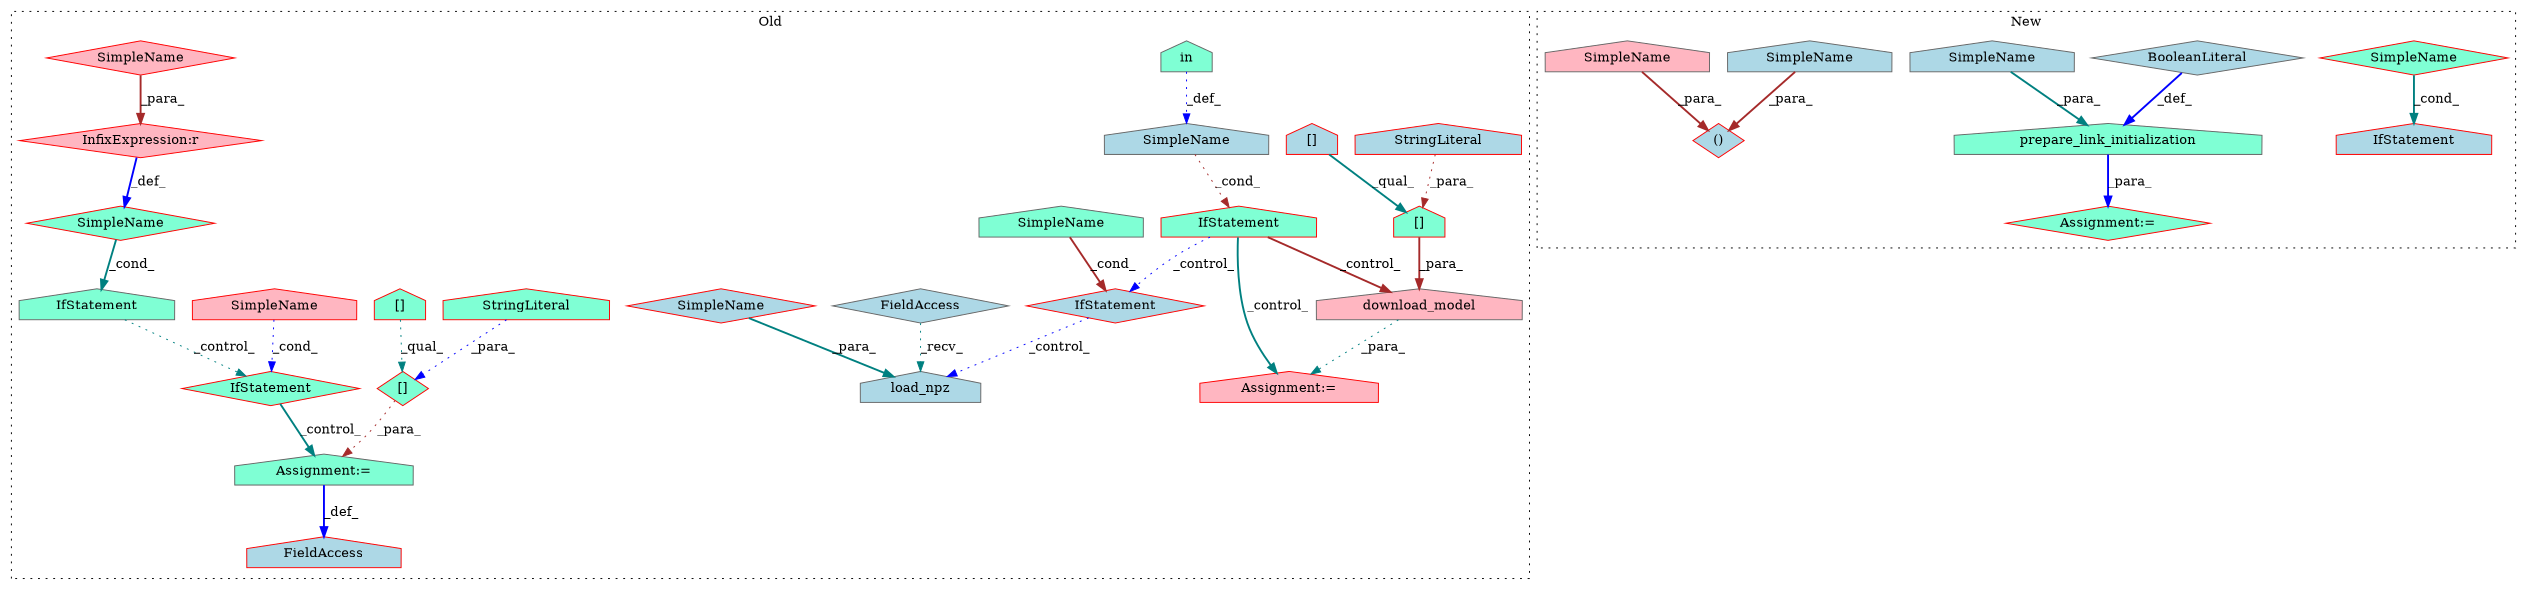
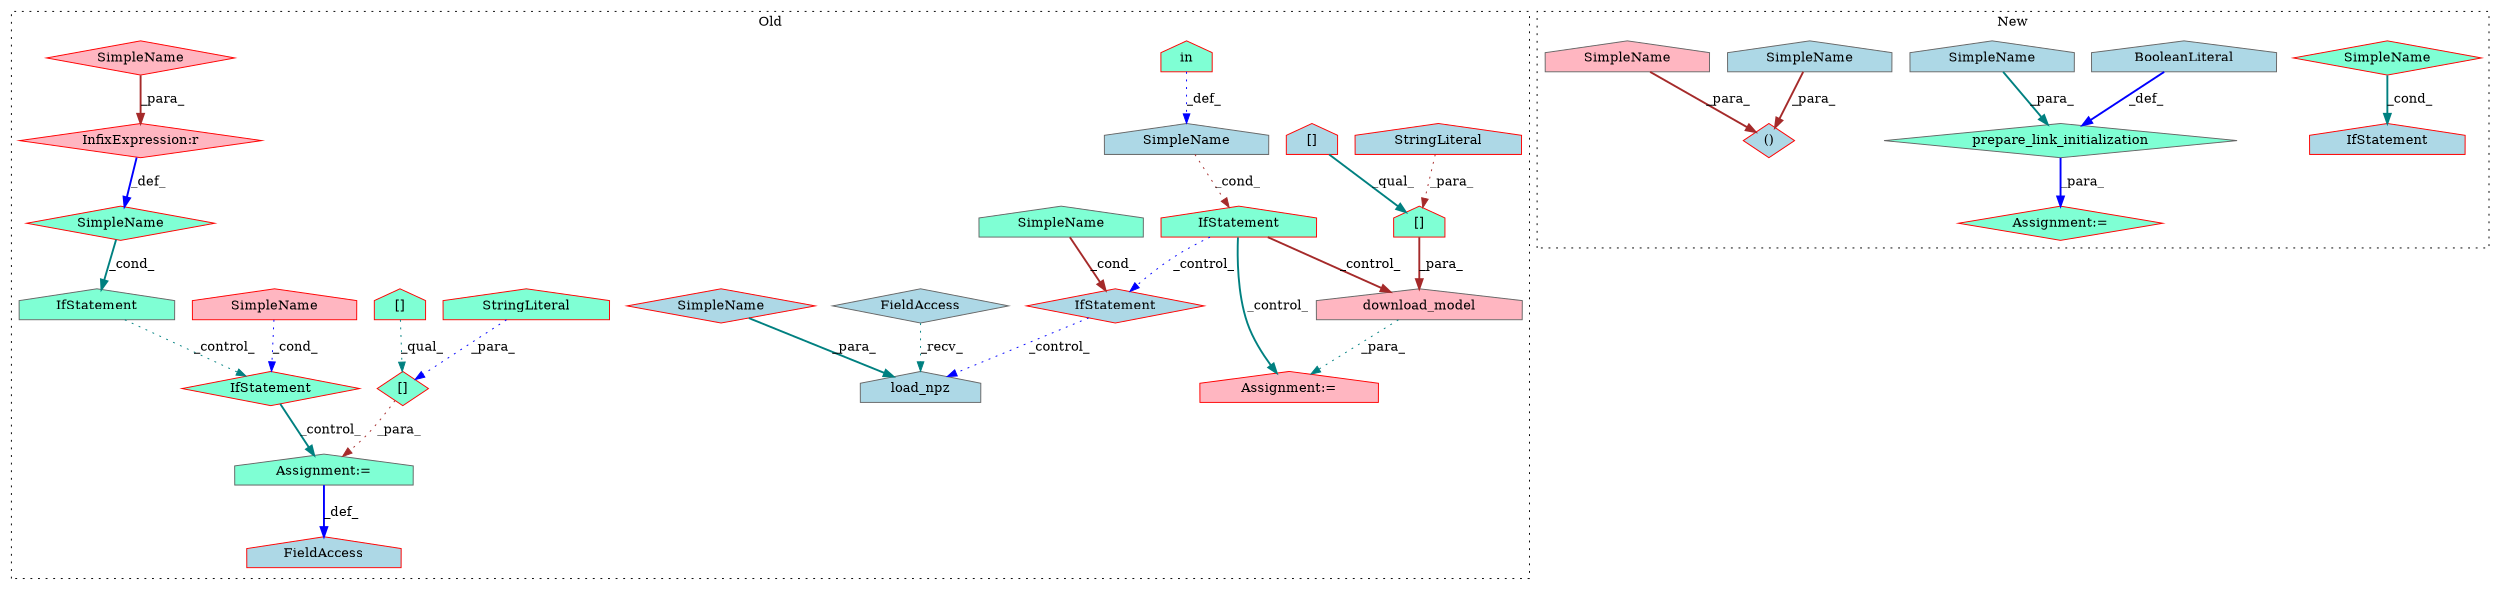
(1187, 58) -> (1187, 58)
(2197, 58) -> (2184, 58)
(2108, 141) -> (2061, 141)
